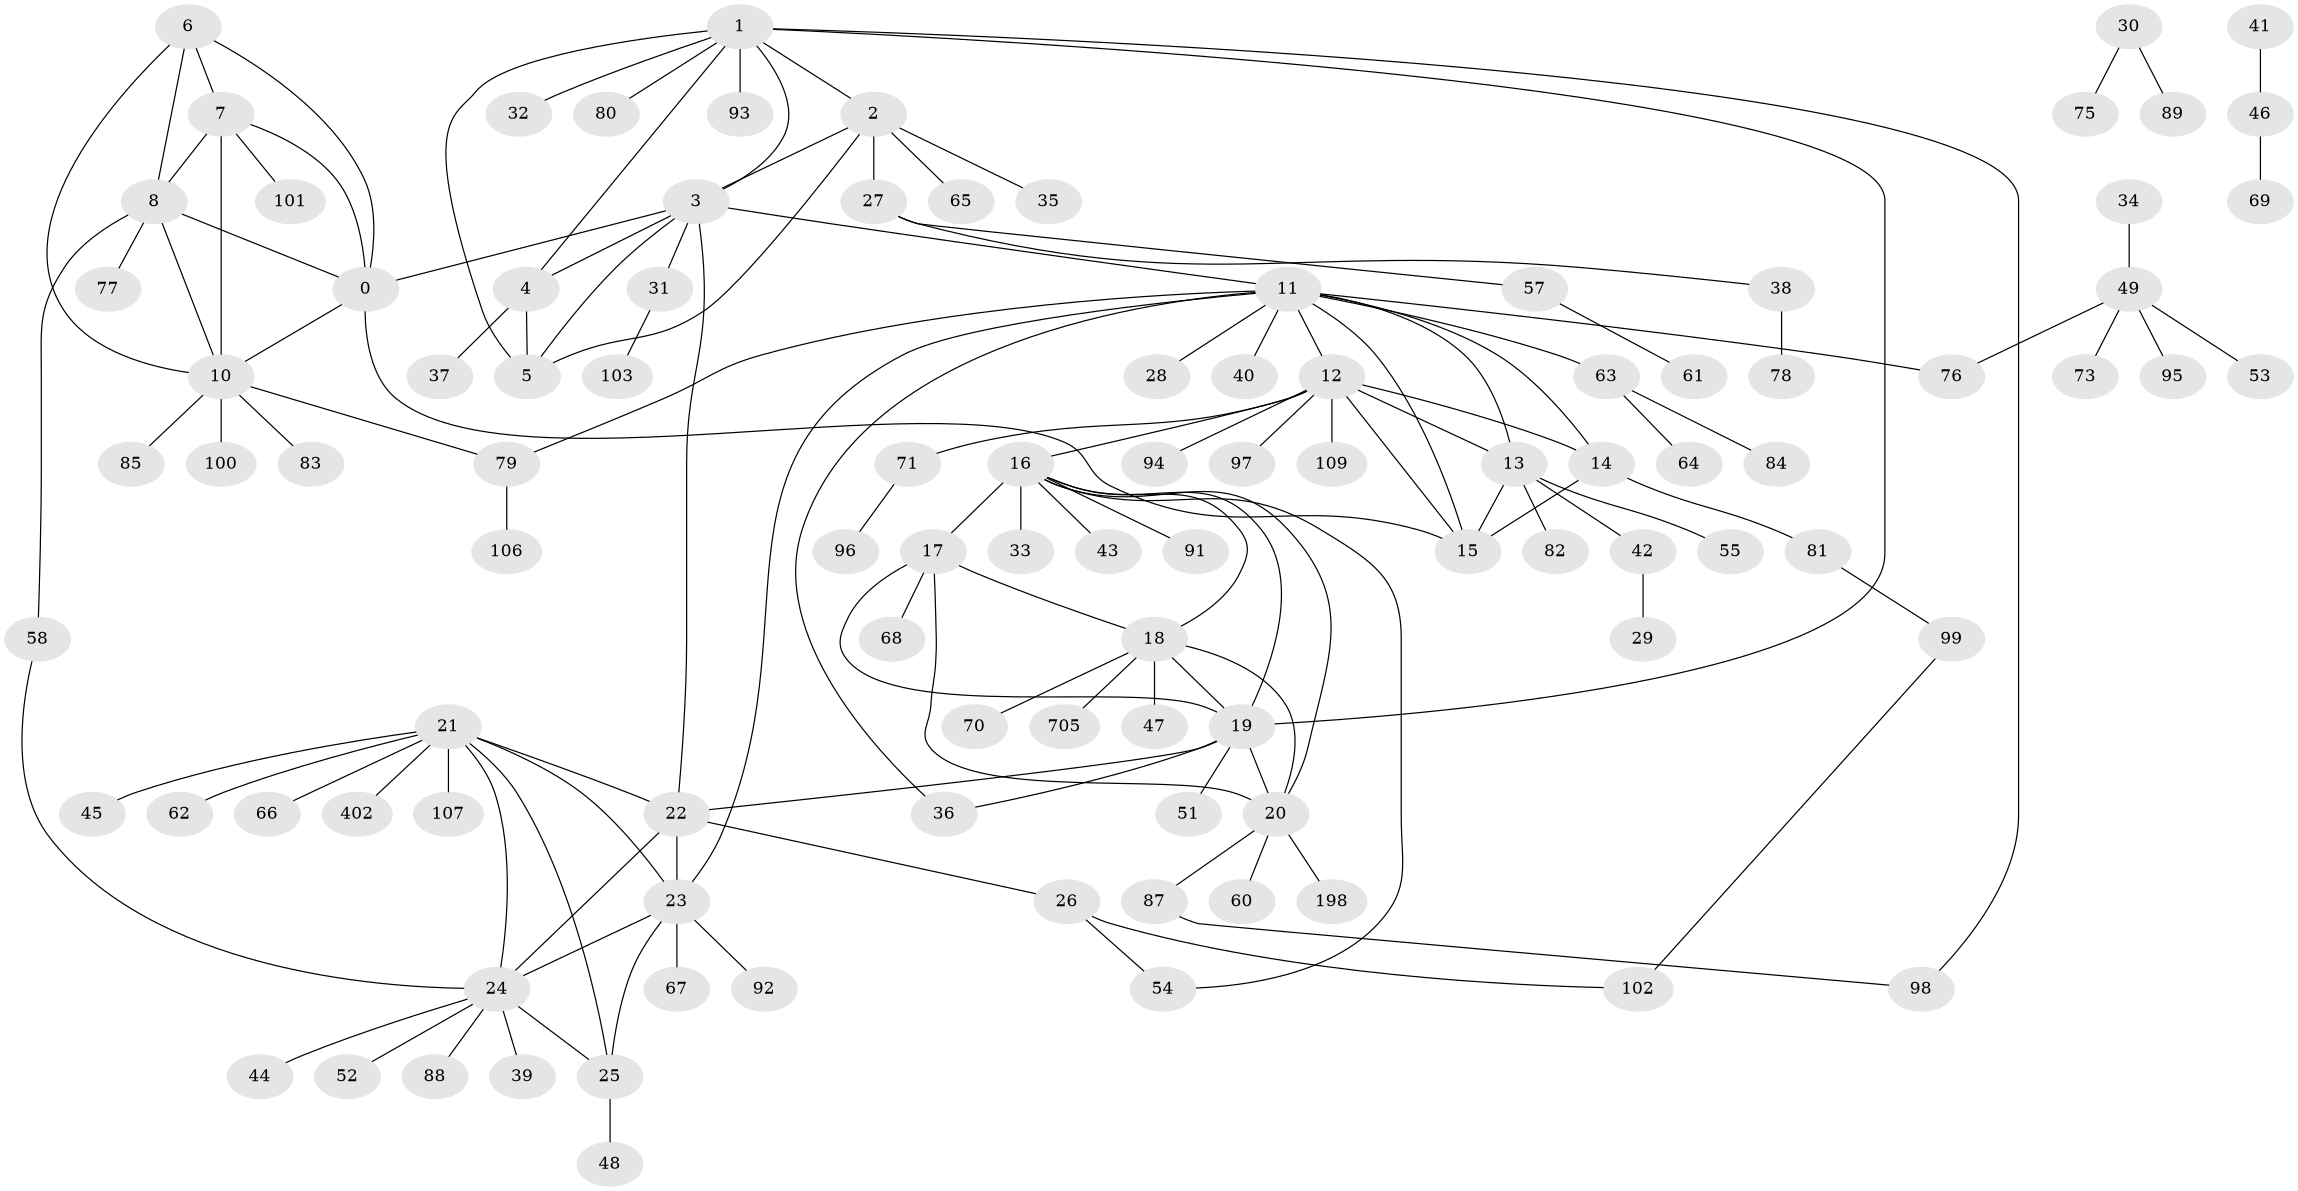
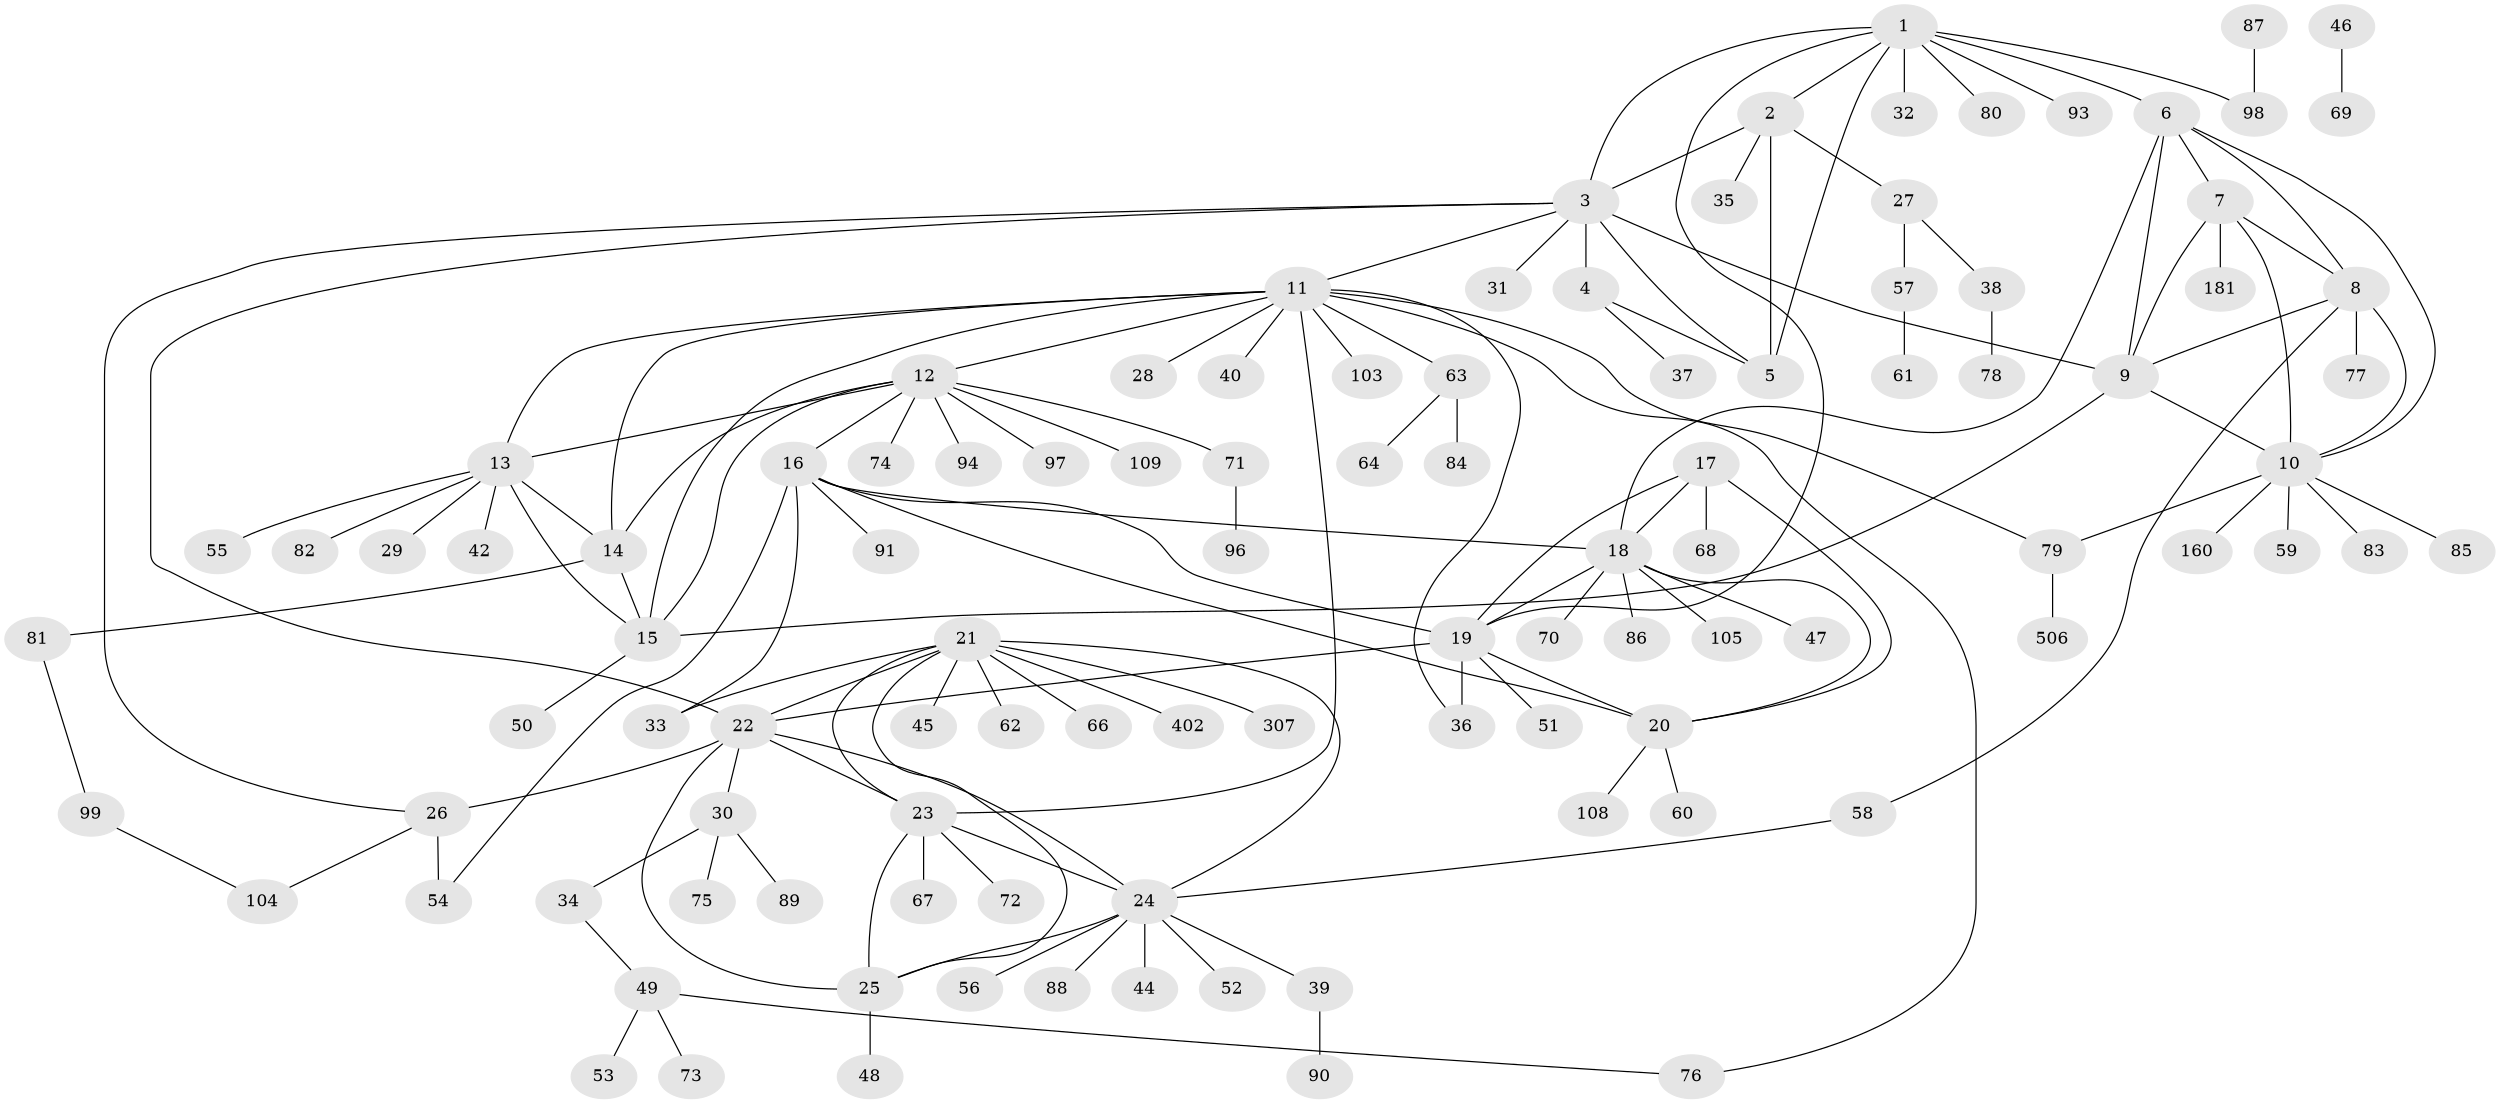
(2260, 27) -> none
(633, 158) -> (2039, 64)
(290, 202) -> (2220, 289)
(961, 202) -> none
none -> (481, 238)
(366, 289) -> (2126, 377)
(640, 329) -> (1332, 333)
(2173, 377) -> none
none -> (1944, 432)
(221, 464) -> (2197, 552)
none -> (881, 464)
none -> (557, 508)
(977, 508) -> none
(507, 552) -> (2053, 639)
(1108, 552) -> none
none -> (2287, 552)
(1643, 596) -> (447, 508)
none -> (1637, 639)
none -> (807, 673)
none -> (523, 727)
(1065, 727) -> (1727, 639)
none -> (733, 770)
(448, 814) -> (1280, 727)
none -> (657, 852)
(1215, 858) -> none
(1332, 902) -> (1593, 814)
none -> (655, 918)
(764, 989) -> (1011, 902)
none -> (970, 989)
(1638, 989) -> (262, 902)
none -> (1320, 1077)
